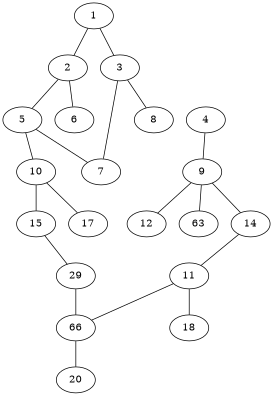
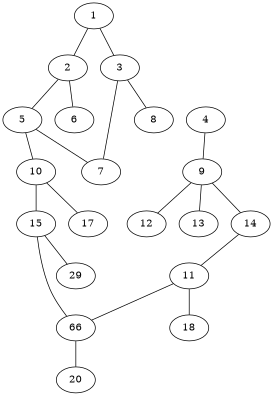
(199, 224) -> (199, 224)
(76, 302) -> (46, 279)
